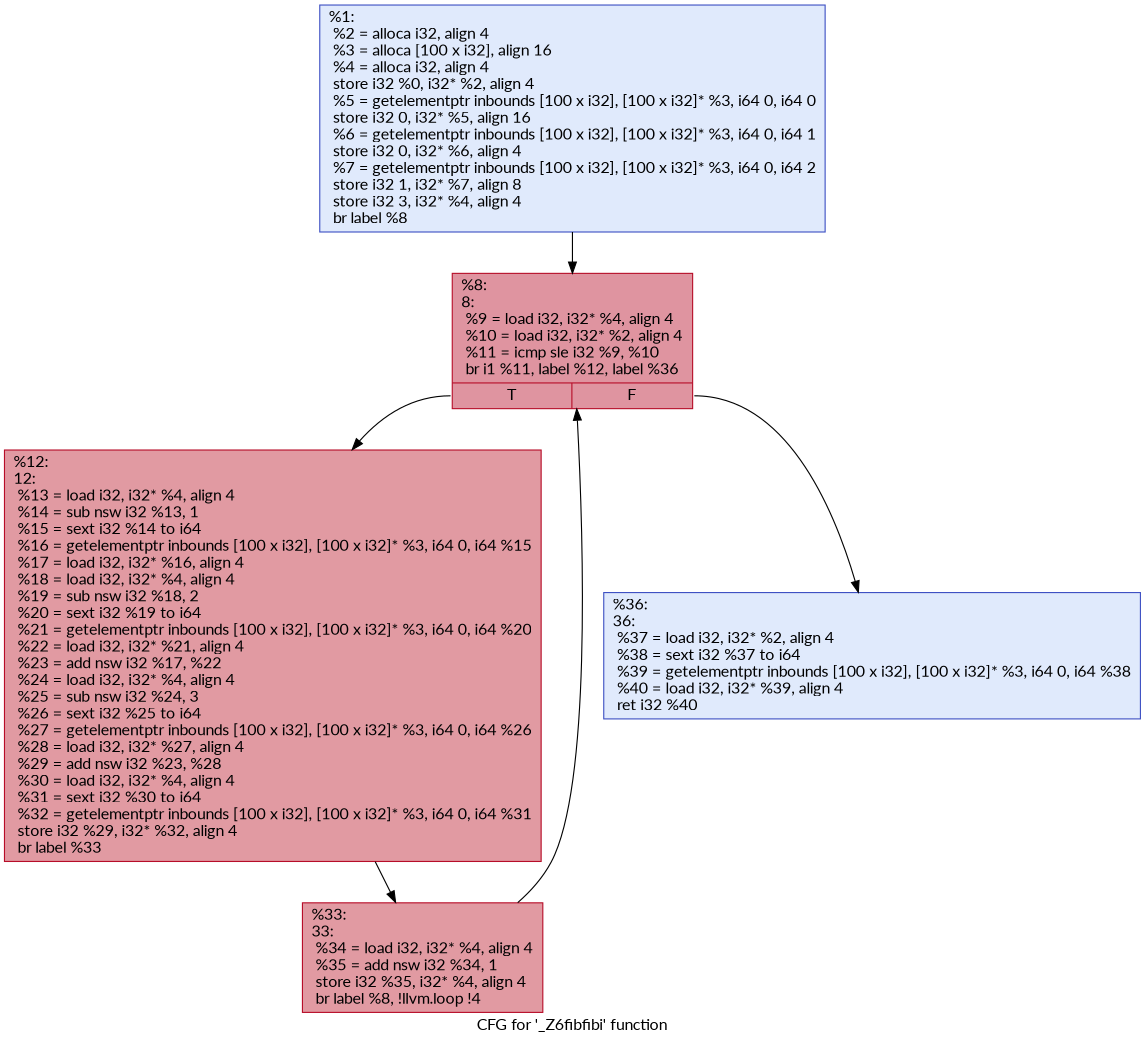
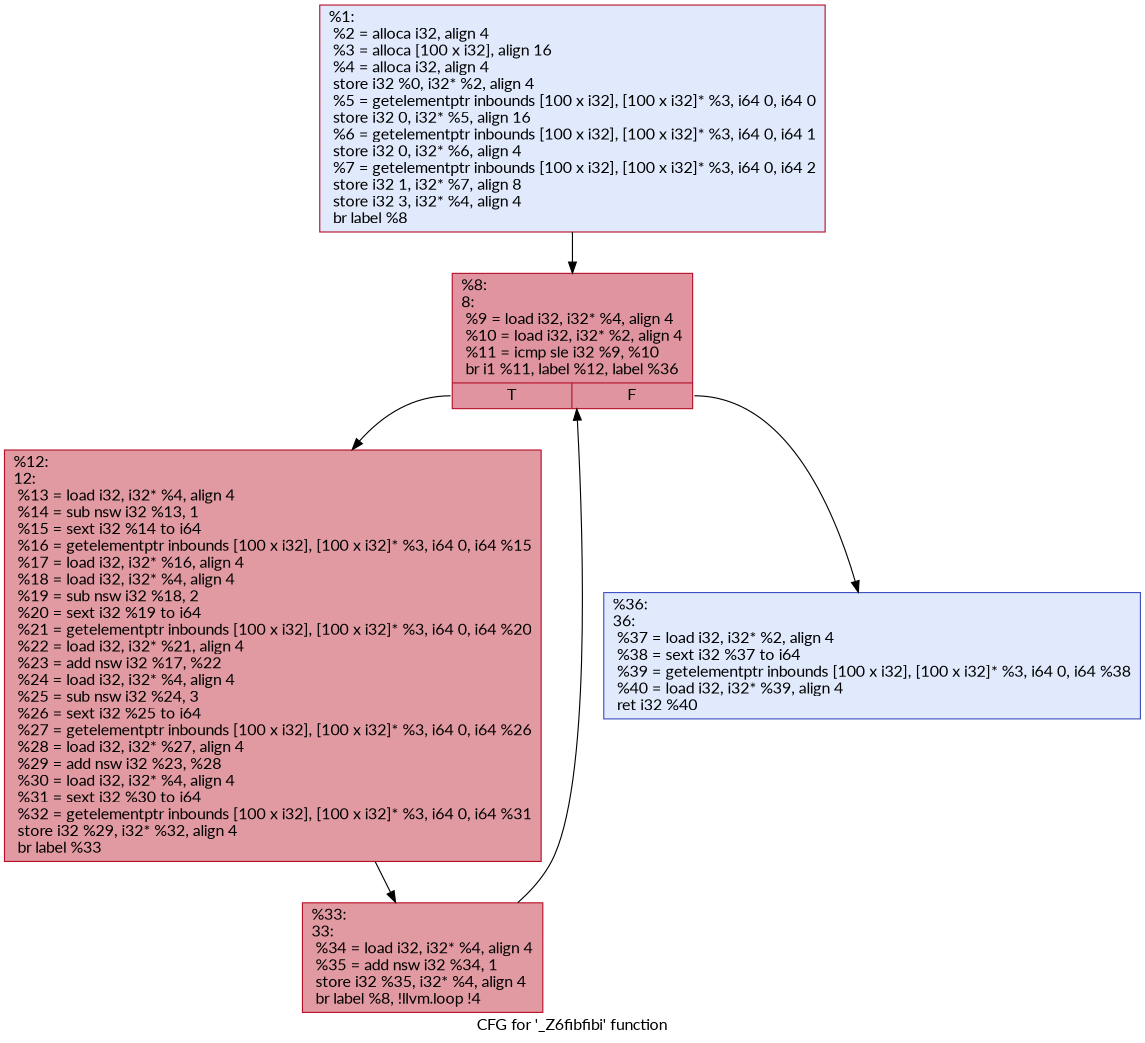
(572, 119) -> (572, 119)
